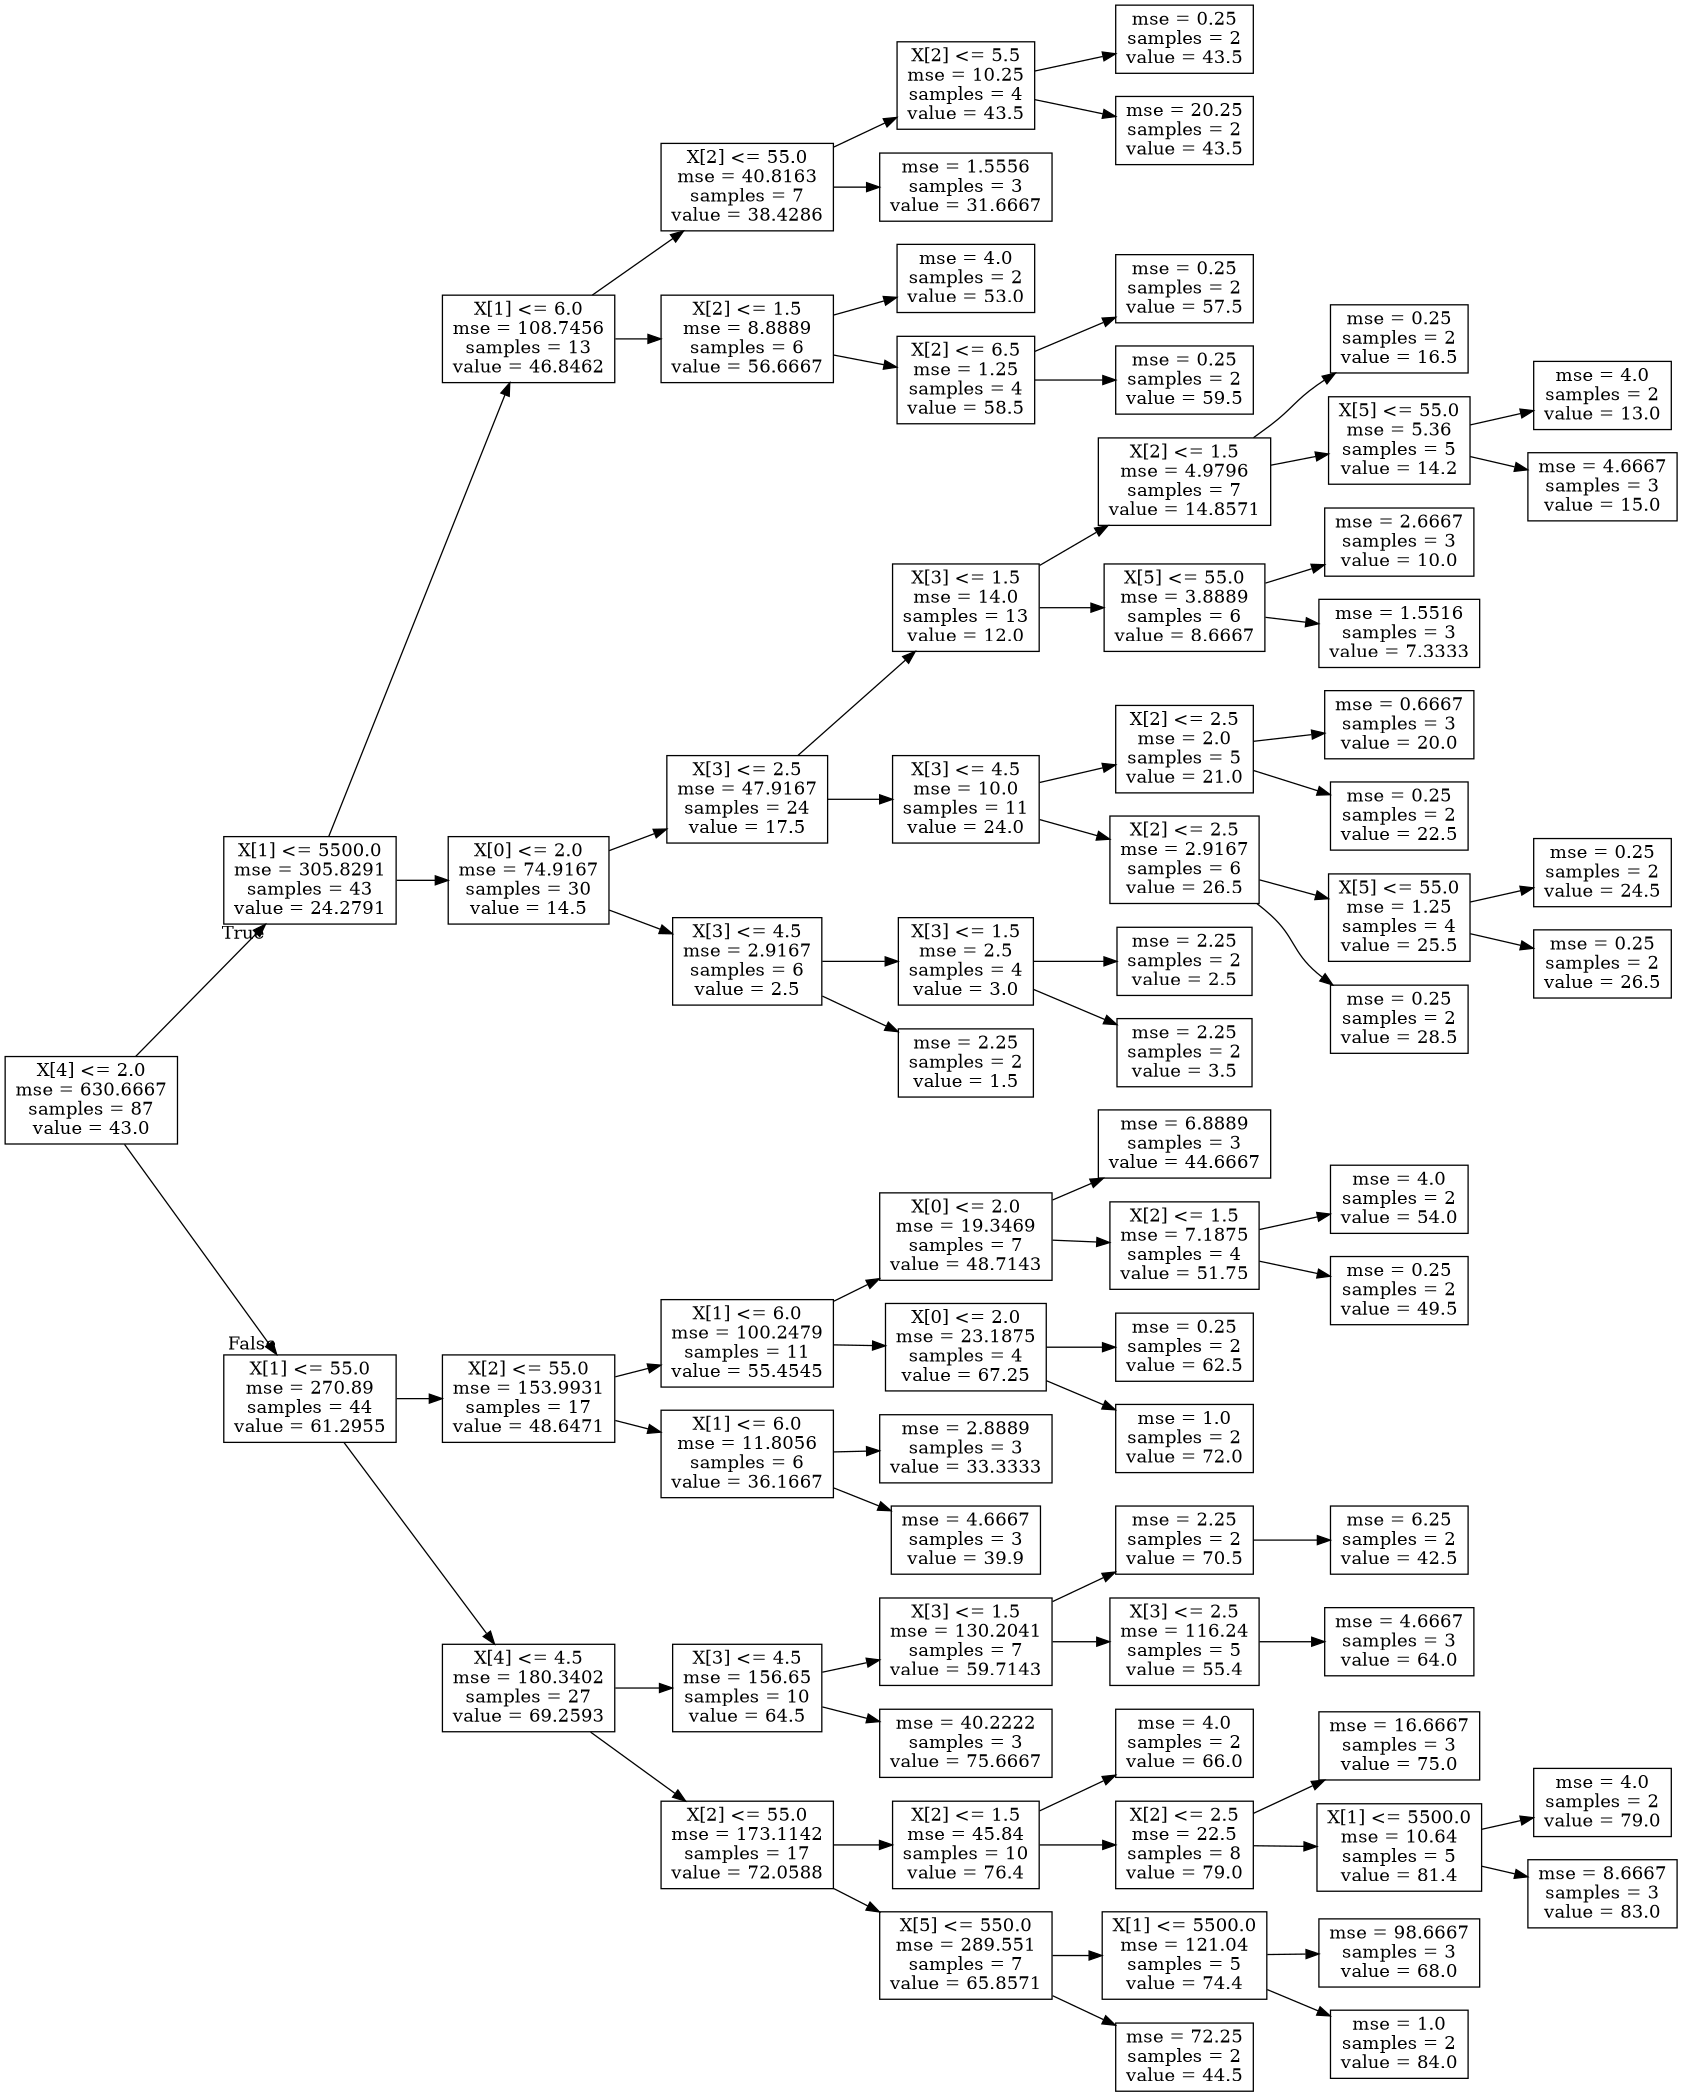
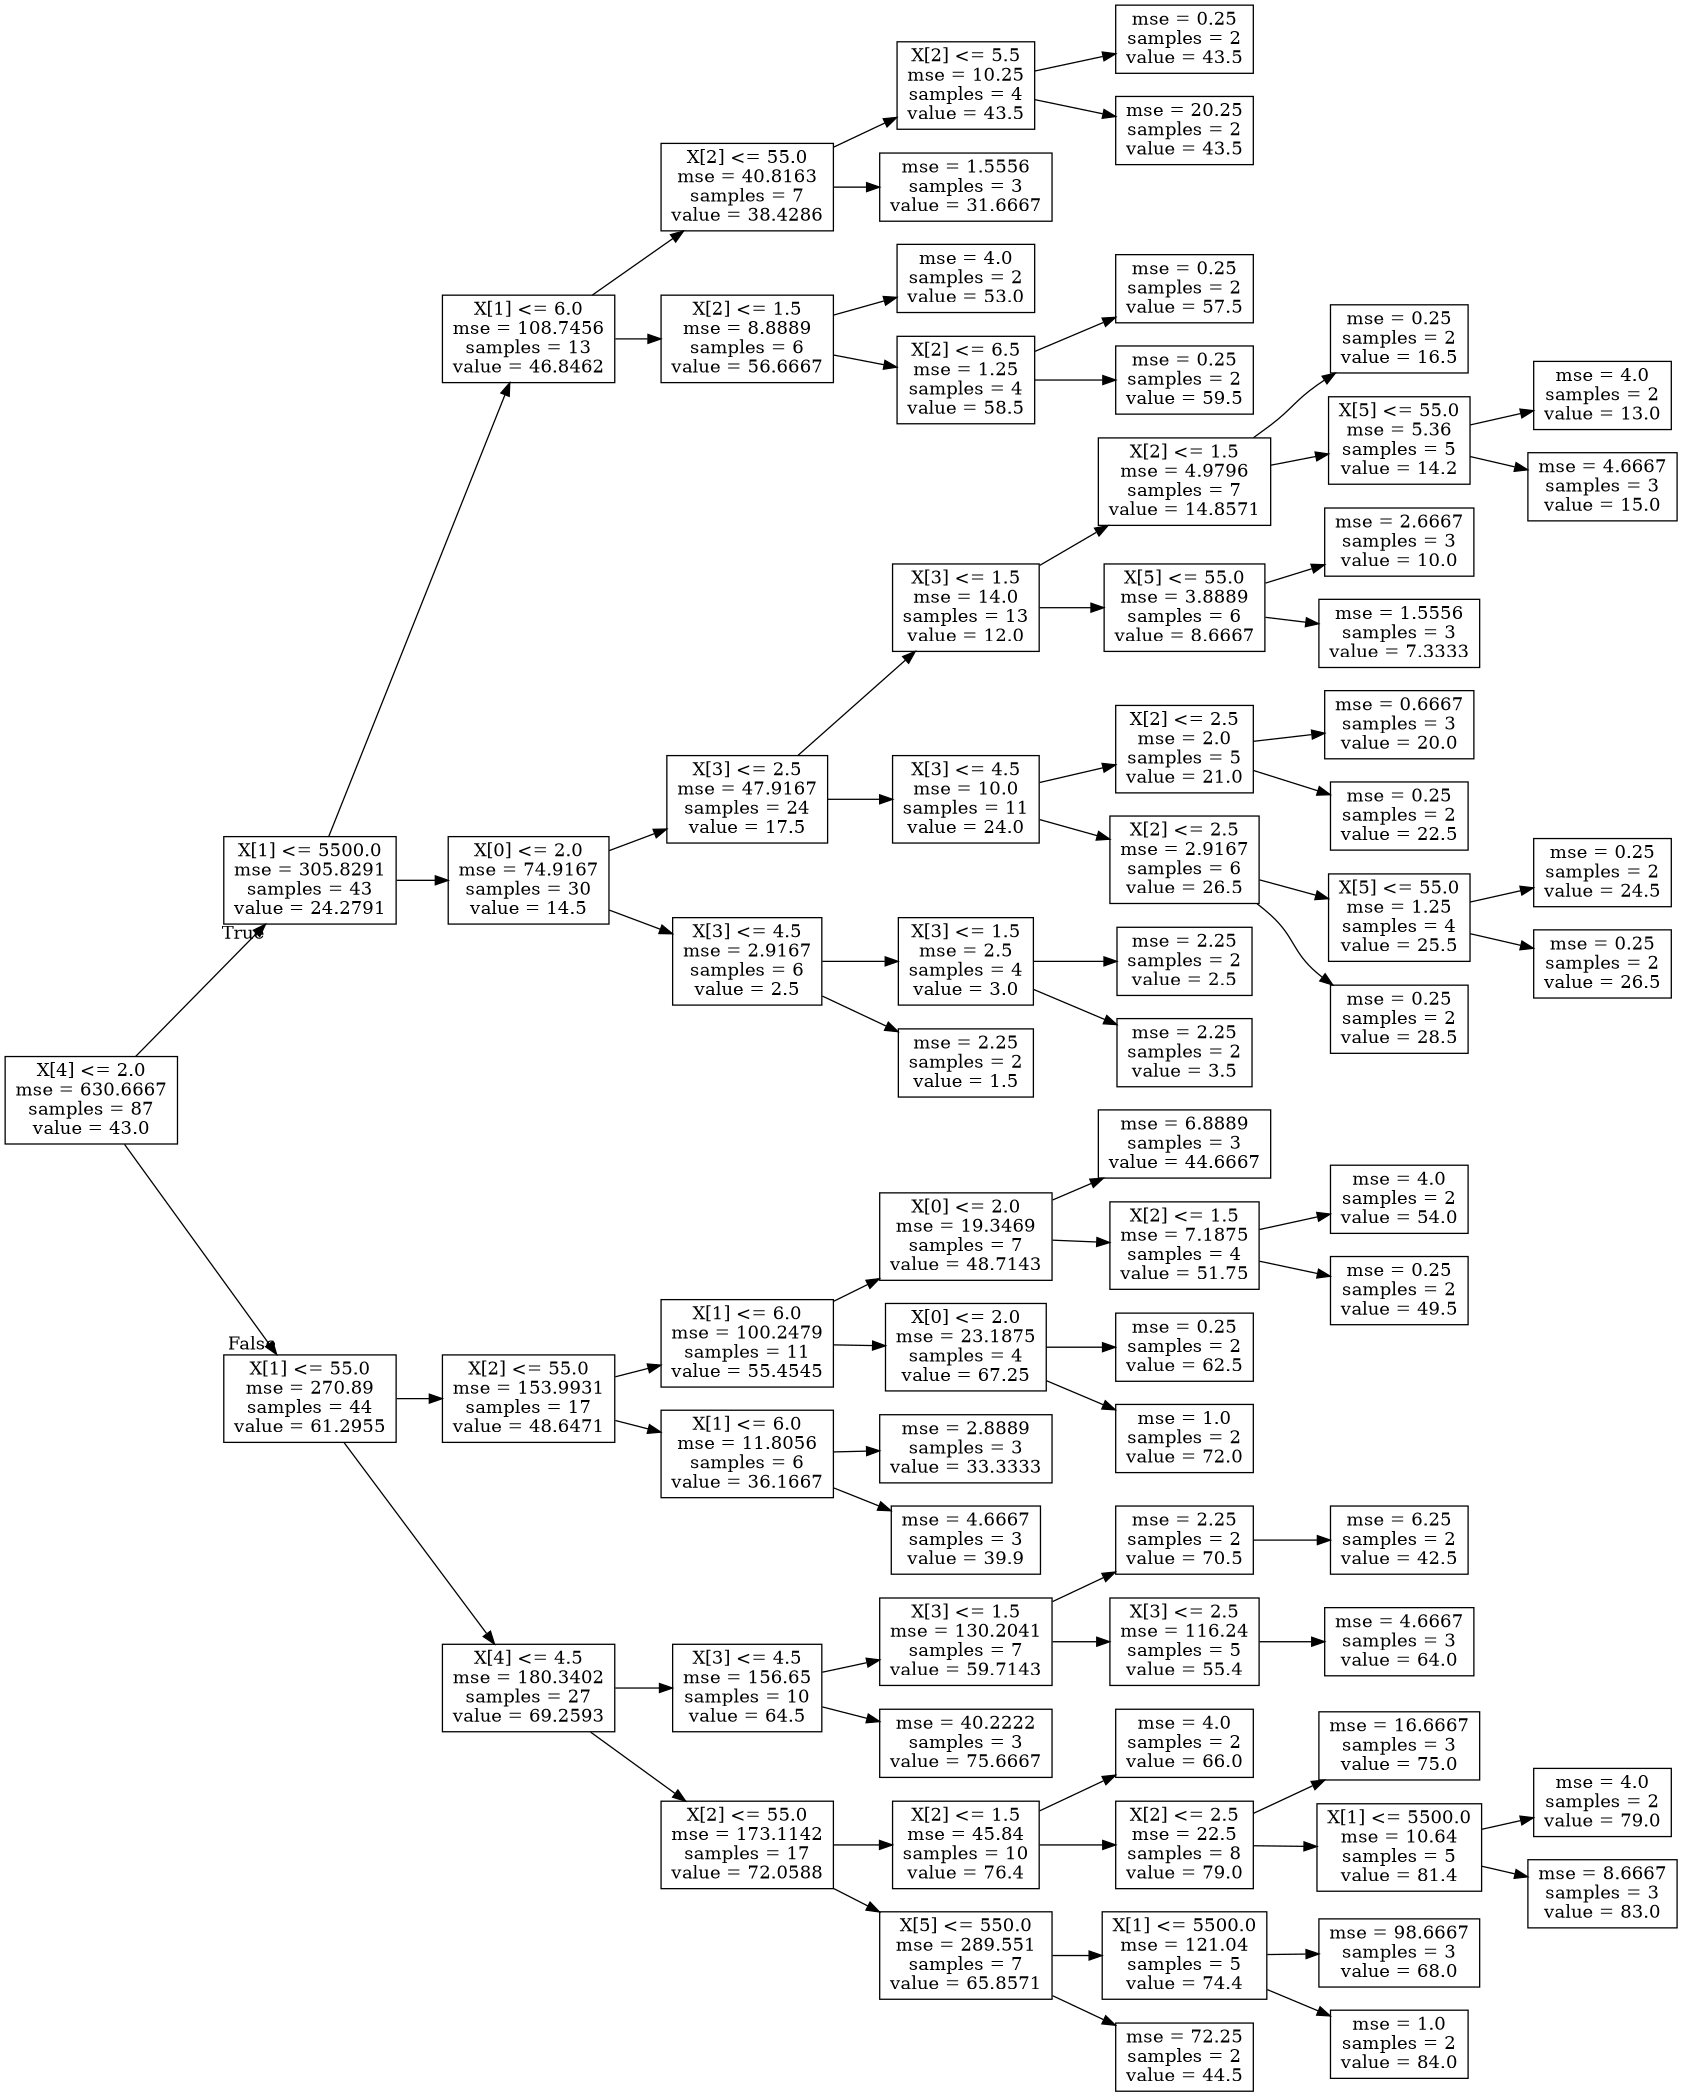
(1399, 633) -> (1399, 633)
